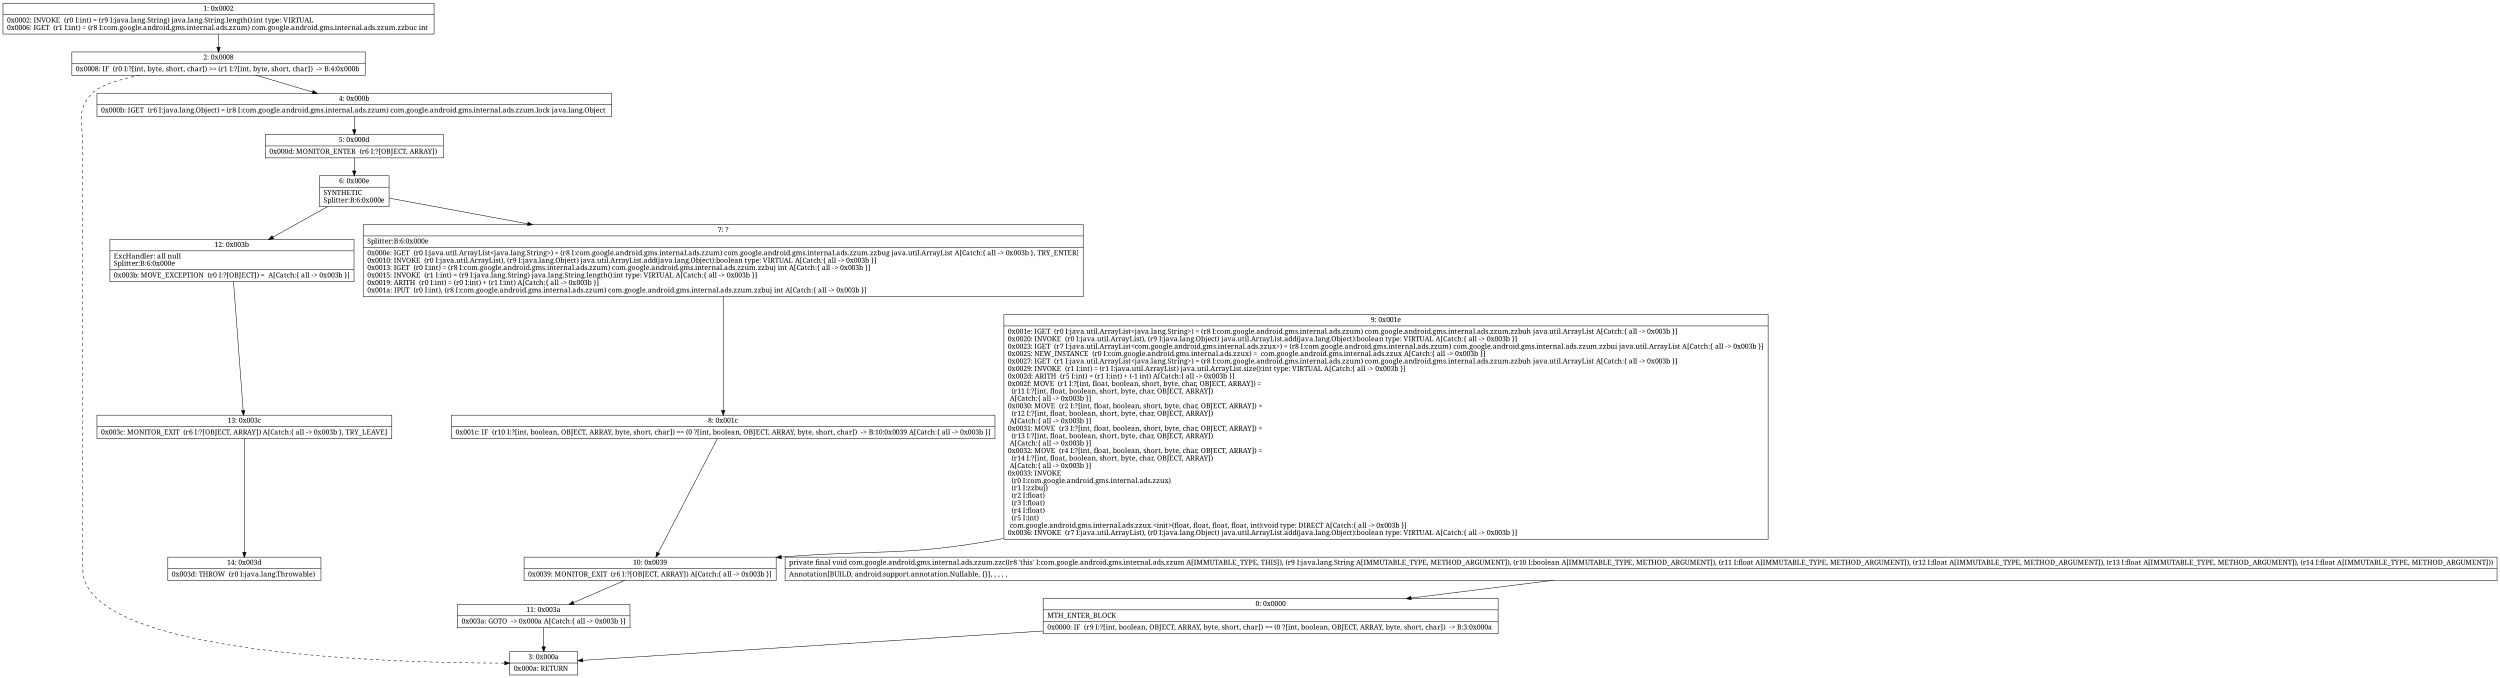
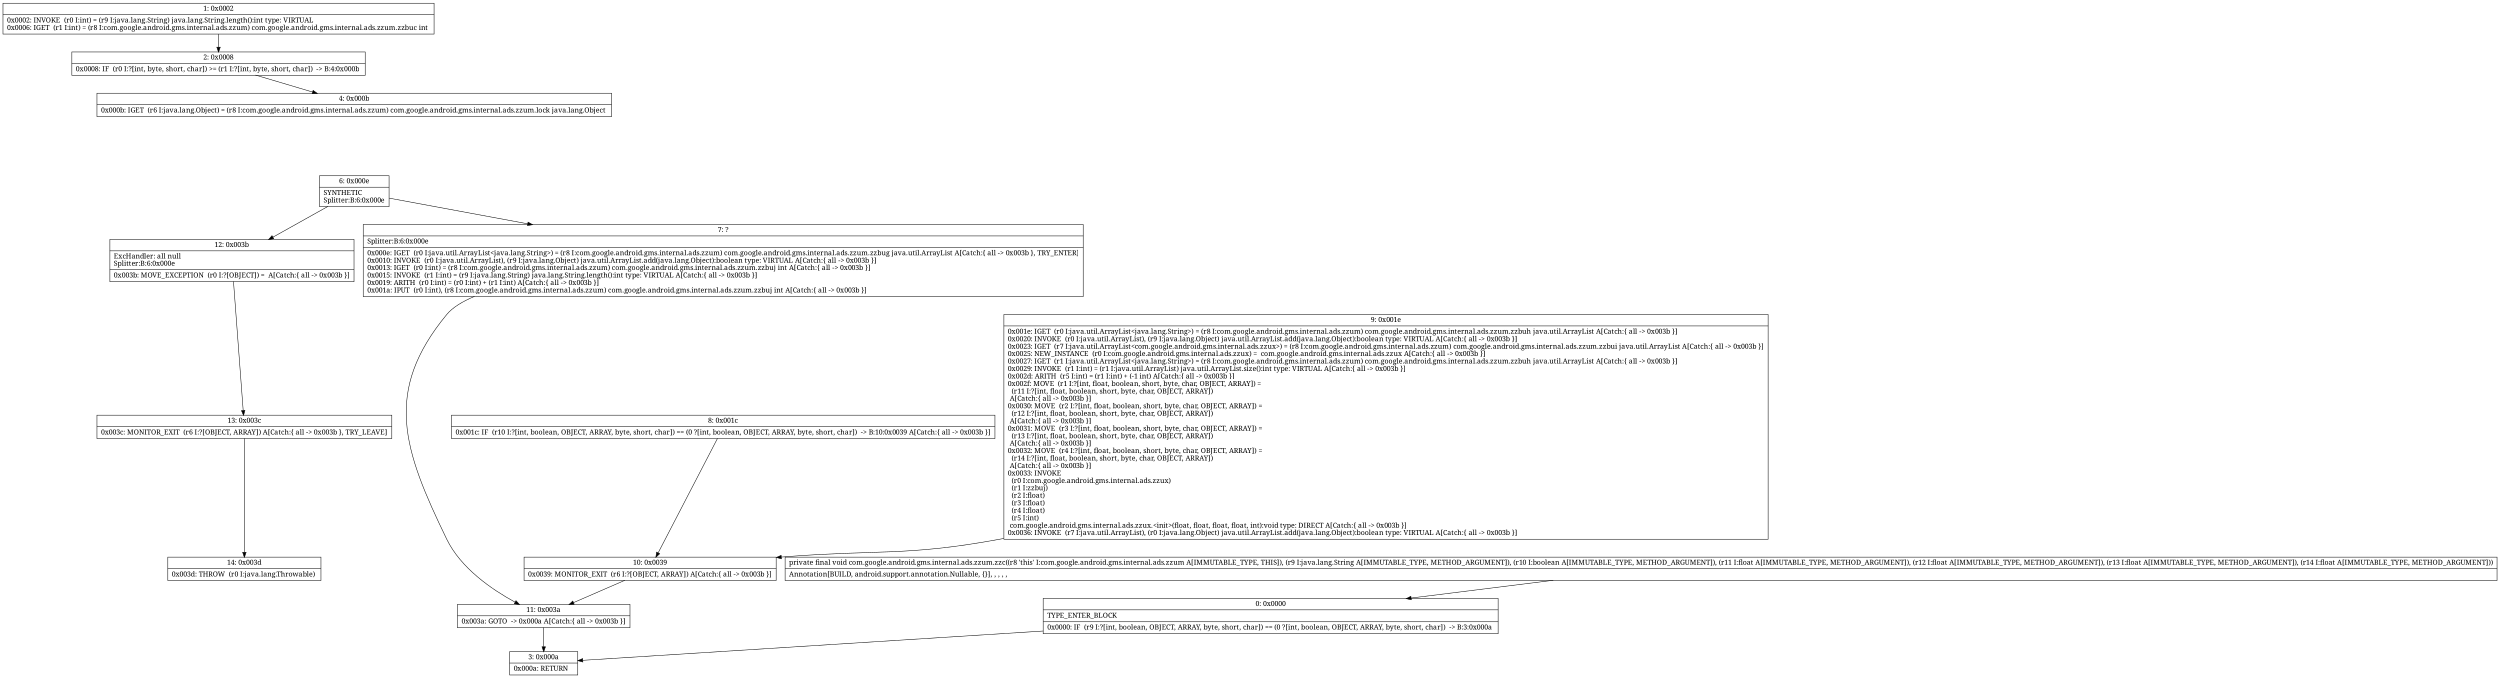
(354, 146) -> none
(723, 353) -> (413, 455)
(83, 529) -> none
(1082, 616) -> (1082, 616)
